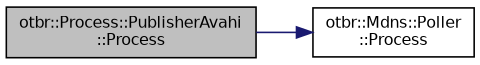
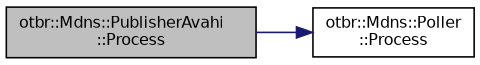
(131, 32) -> (131, 32)
